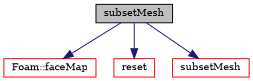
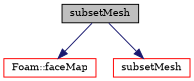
(134, 68) -> none
